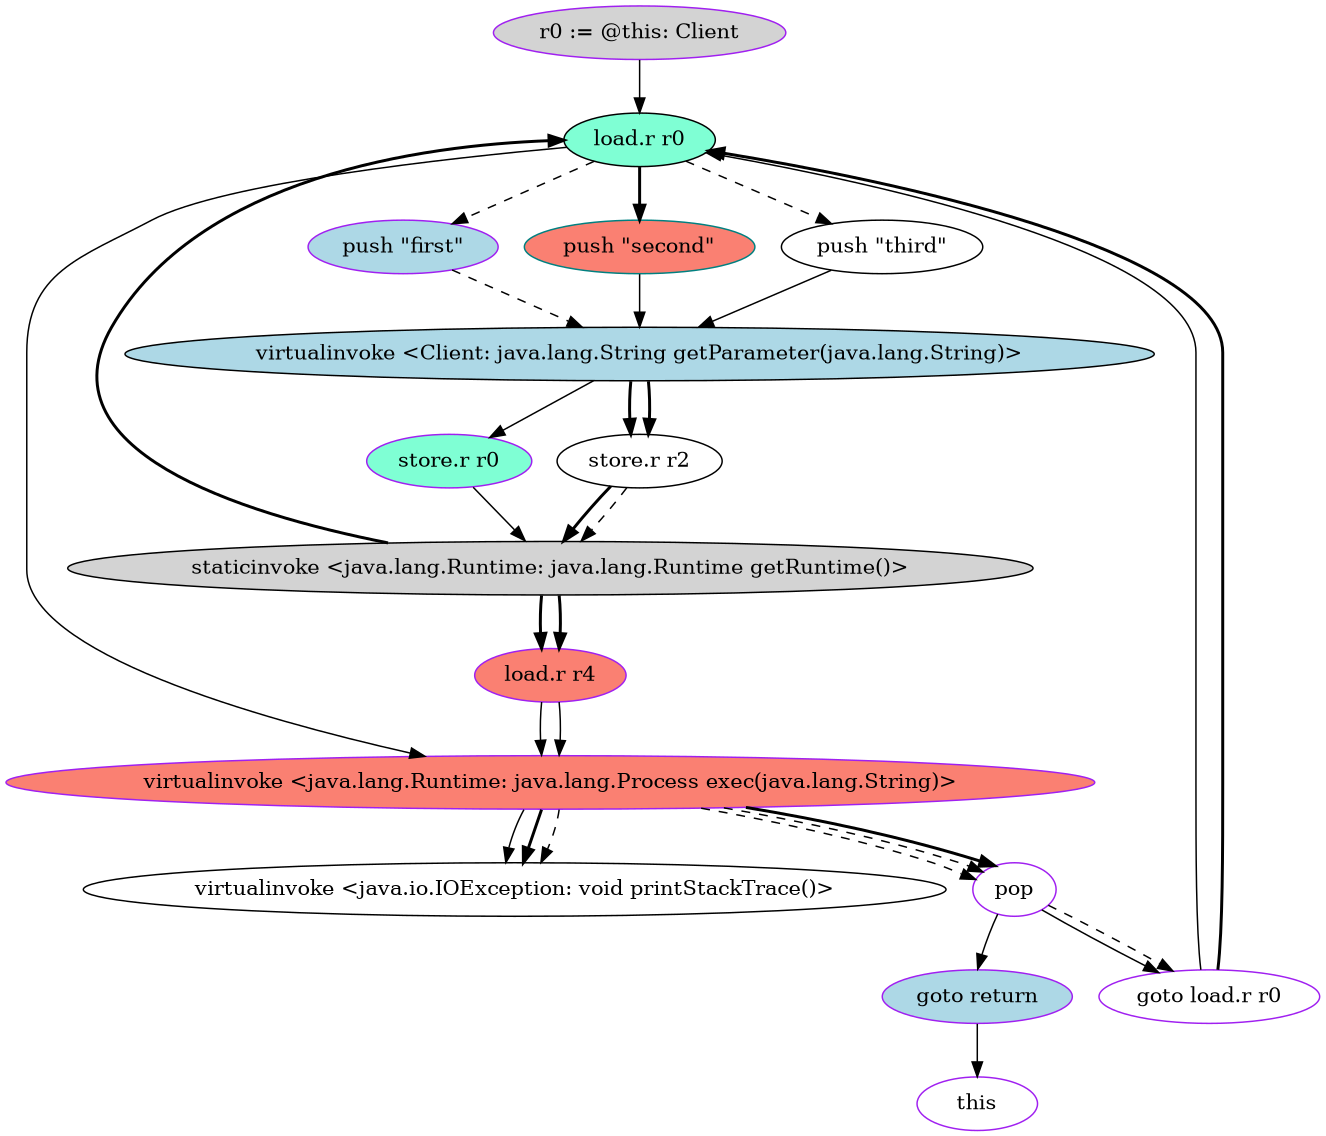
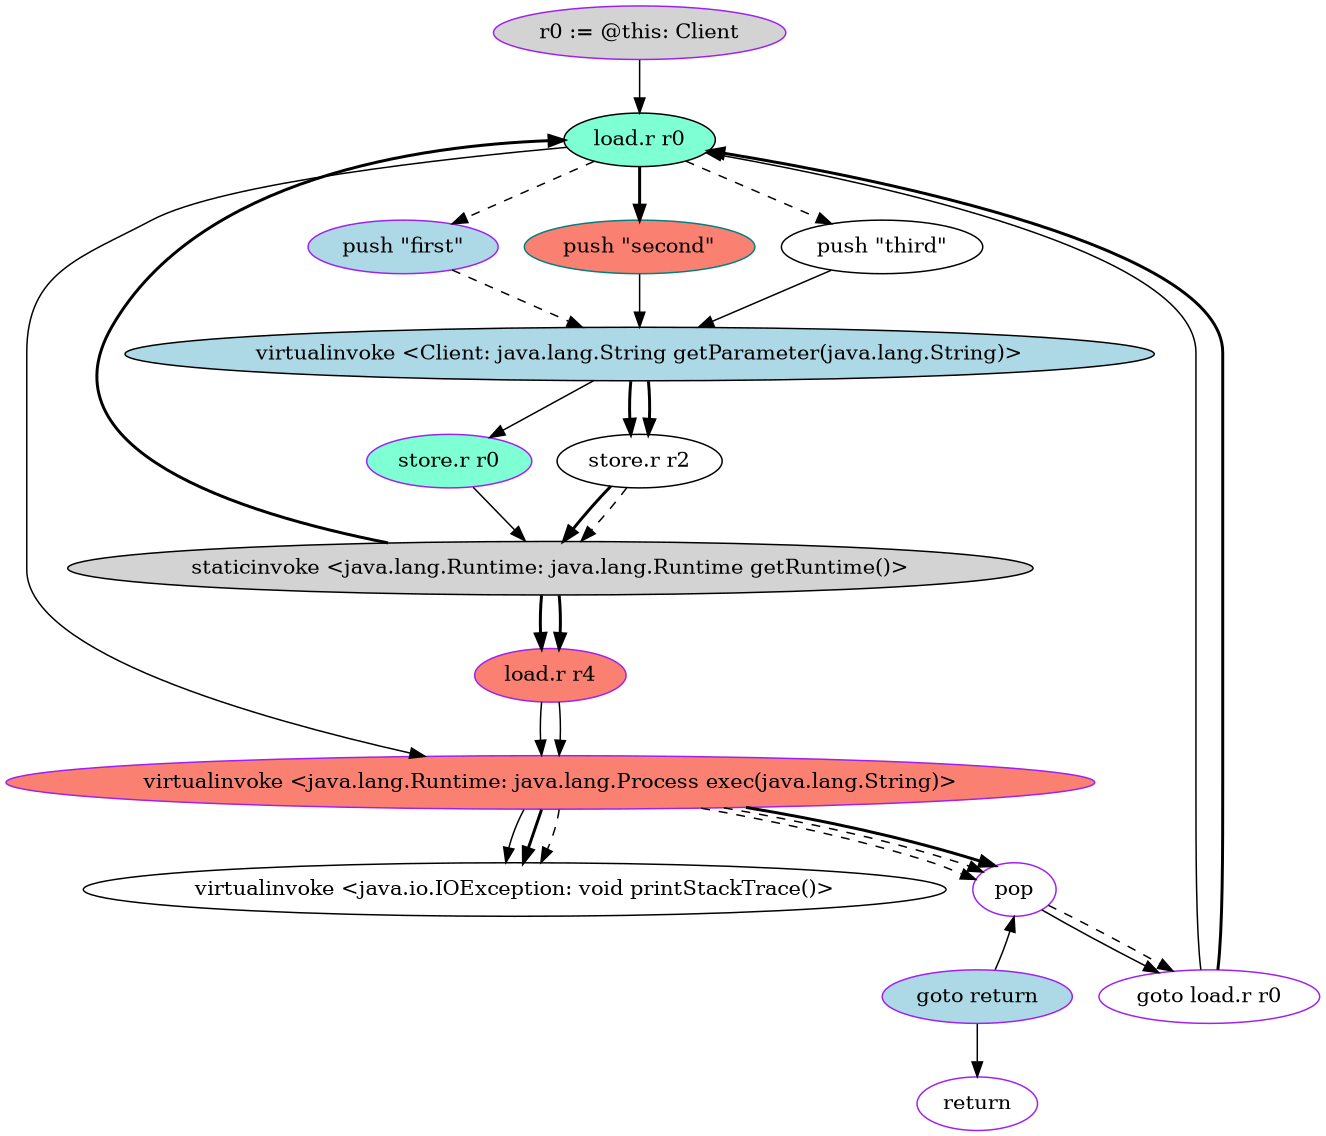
(989, 934) -> (1003, 951)
(977, 1104) -> (977, 1104)
